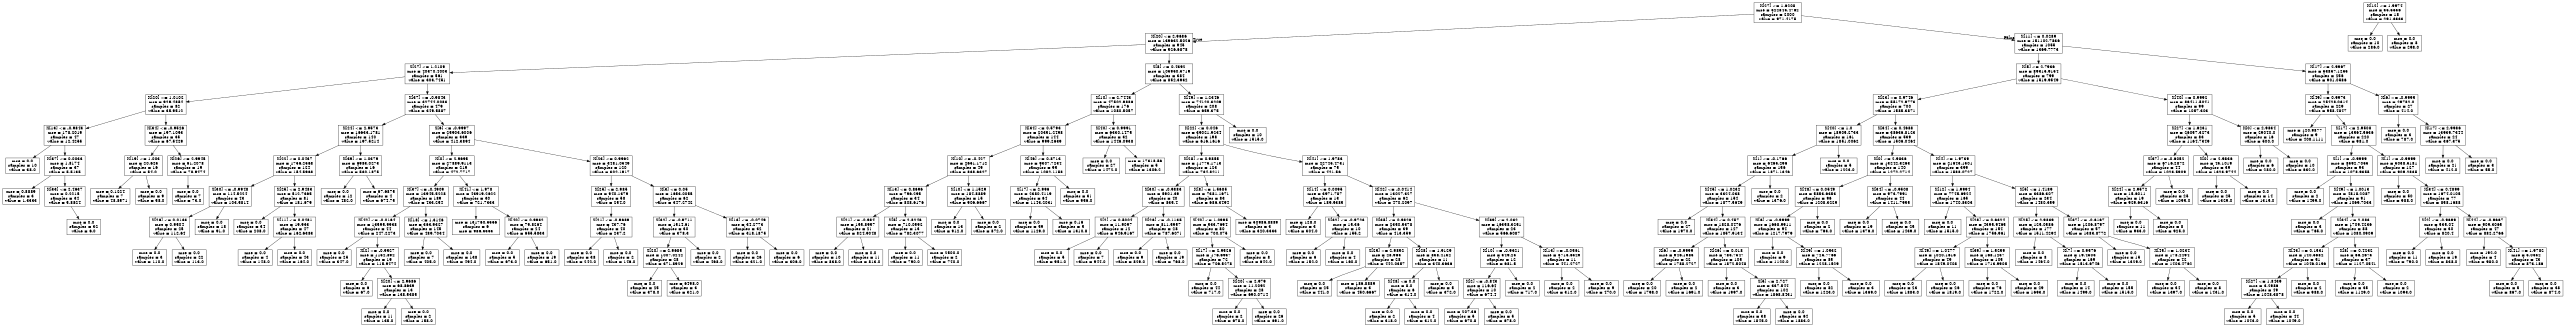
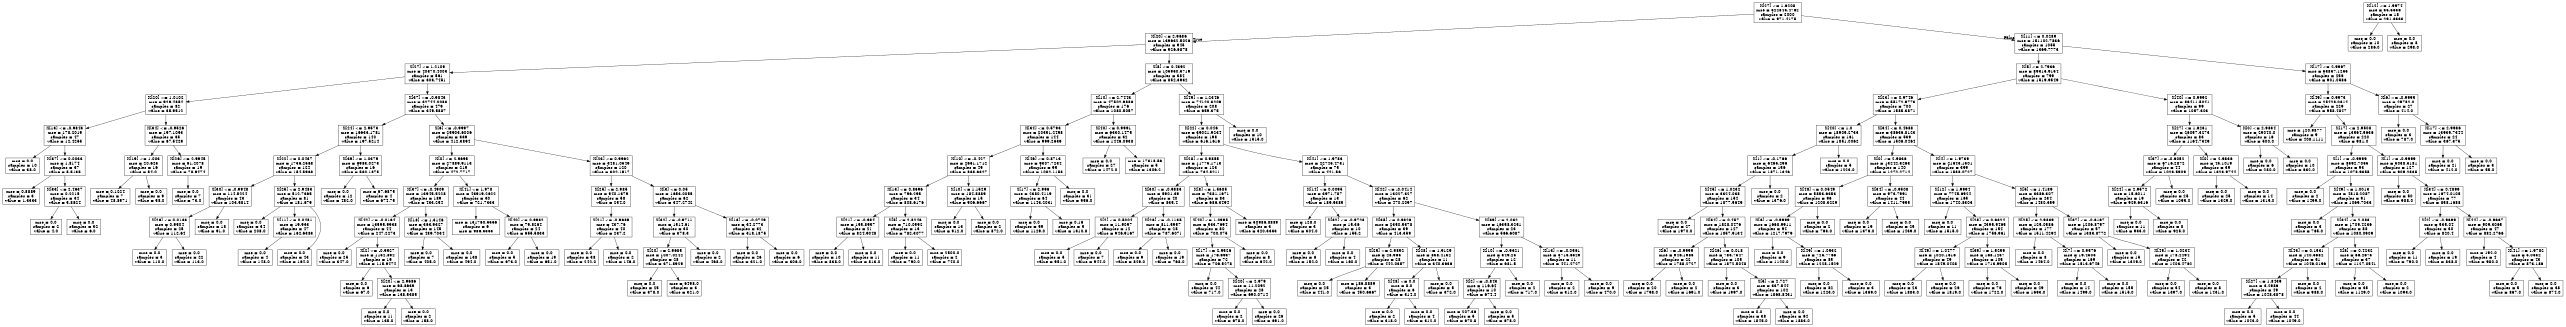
none -> (1210, 210)
none -> (46, 227)
(295, 242) -> (321, 227)
